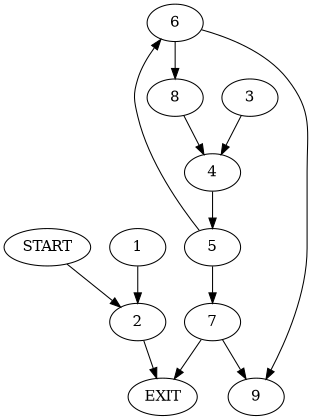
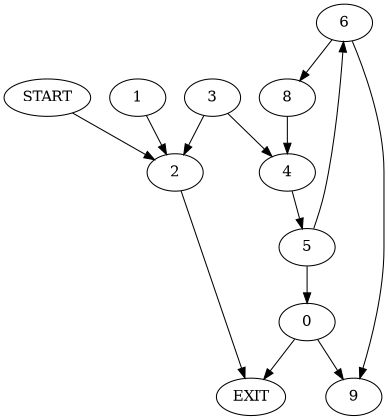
none -> (196, 130)
(213, 322) -> (307, 322)
